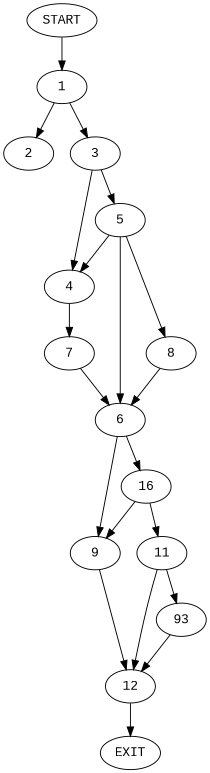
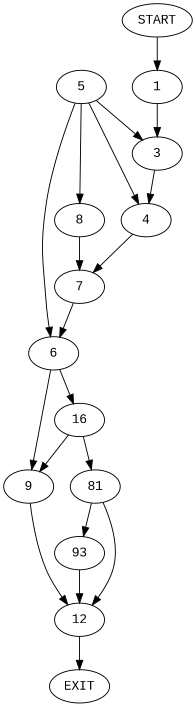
(29, 154) -> none
(106, 182) -> (116, 117)
(149, 383) -> (80, 249)
(162, 553) -> (95, 487)
